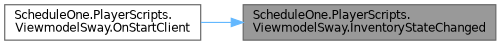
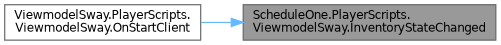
(103, 22) -> (103, 22)
